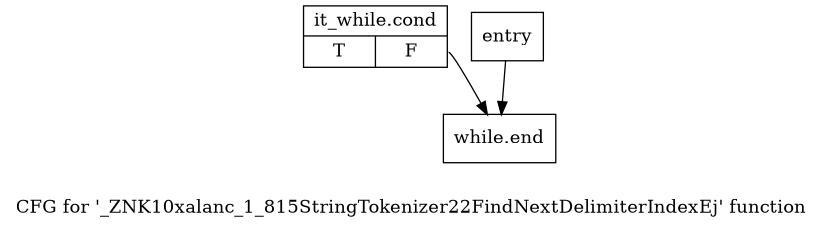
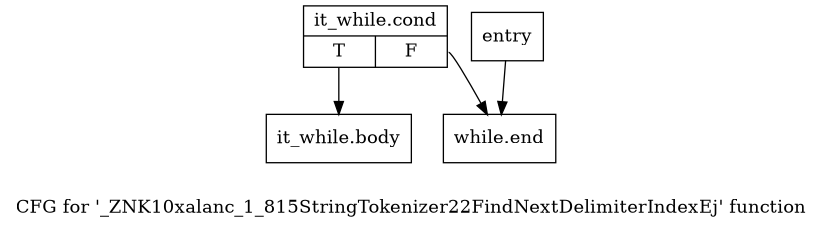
none -> (339, 139)
